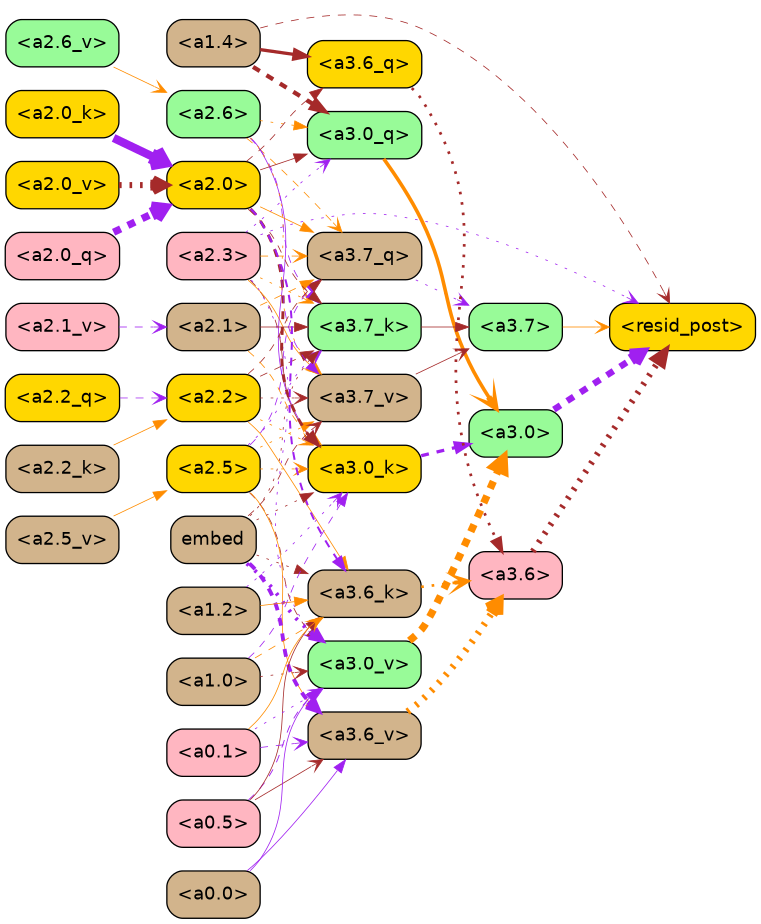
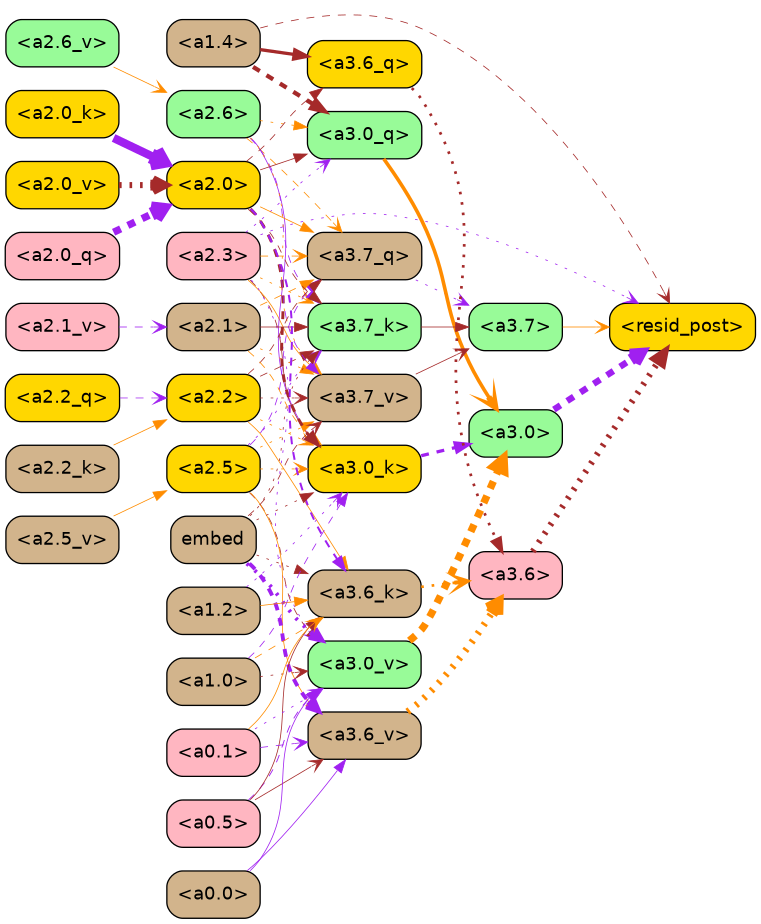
none -> (281, 359)
